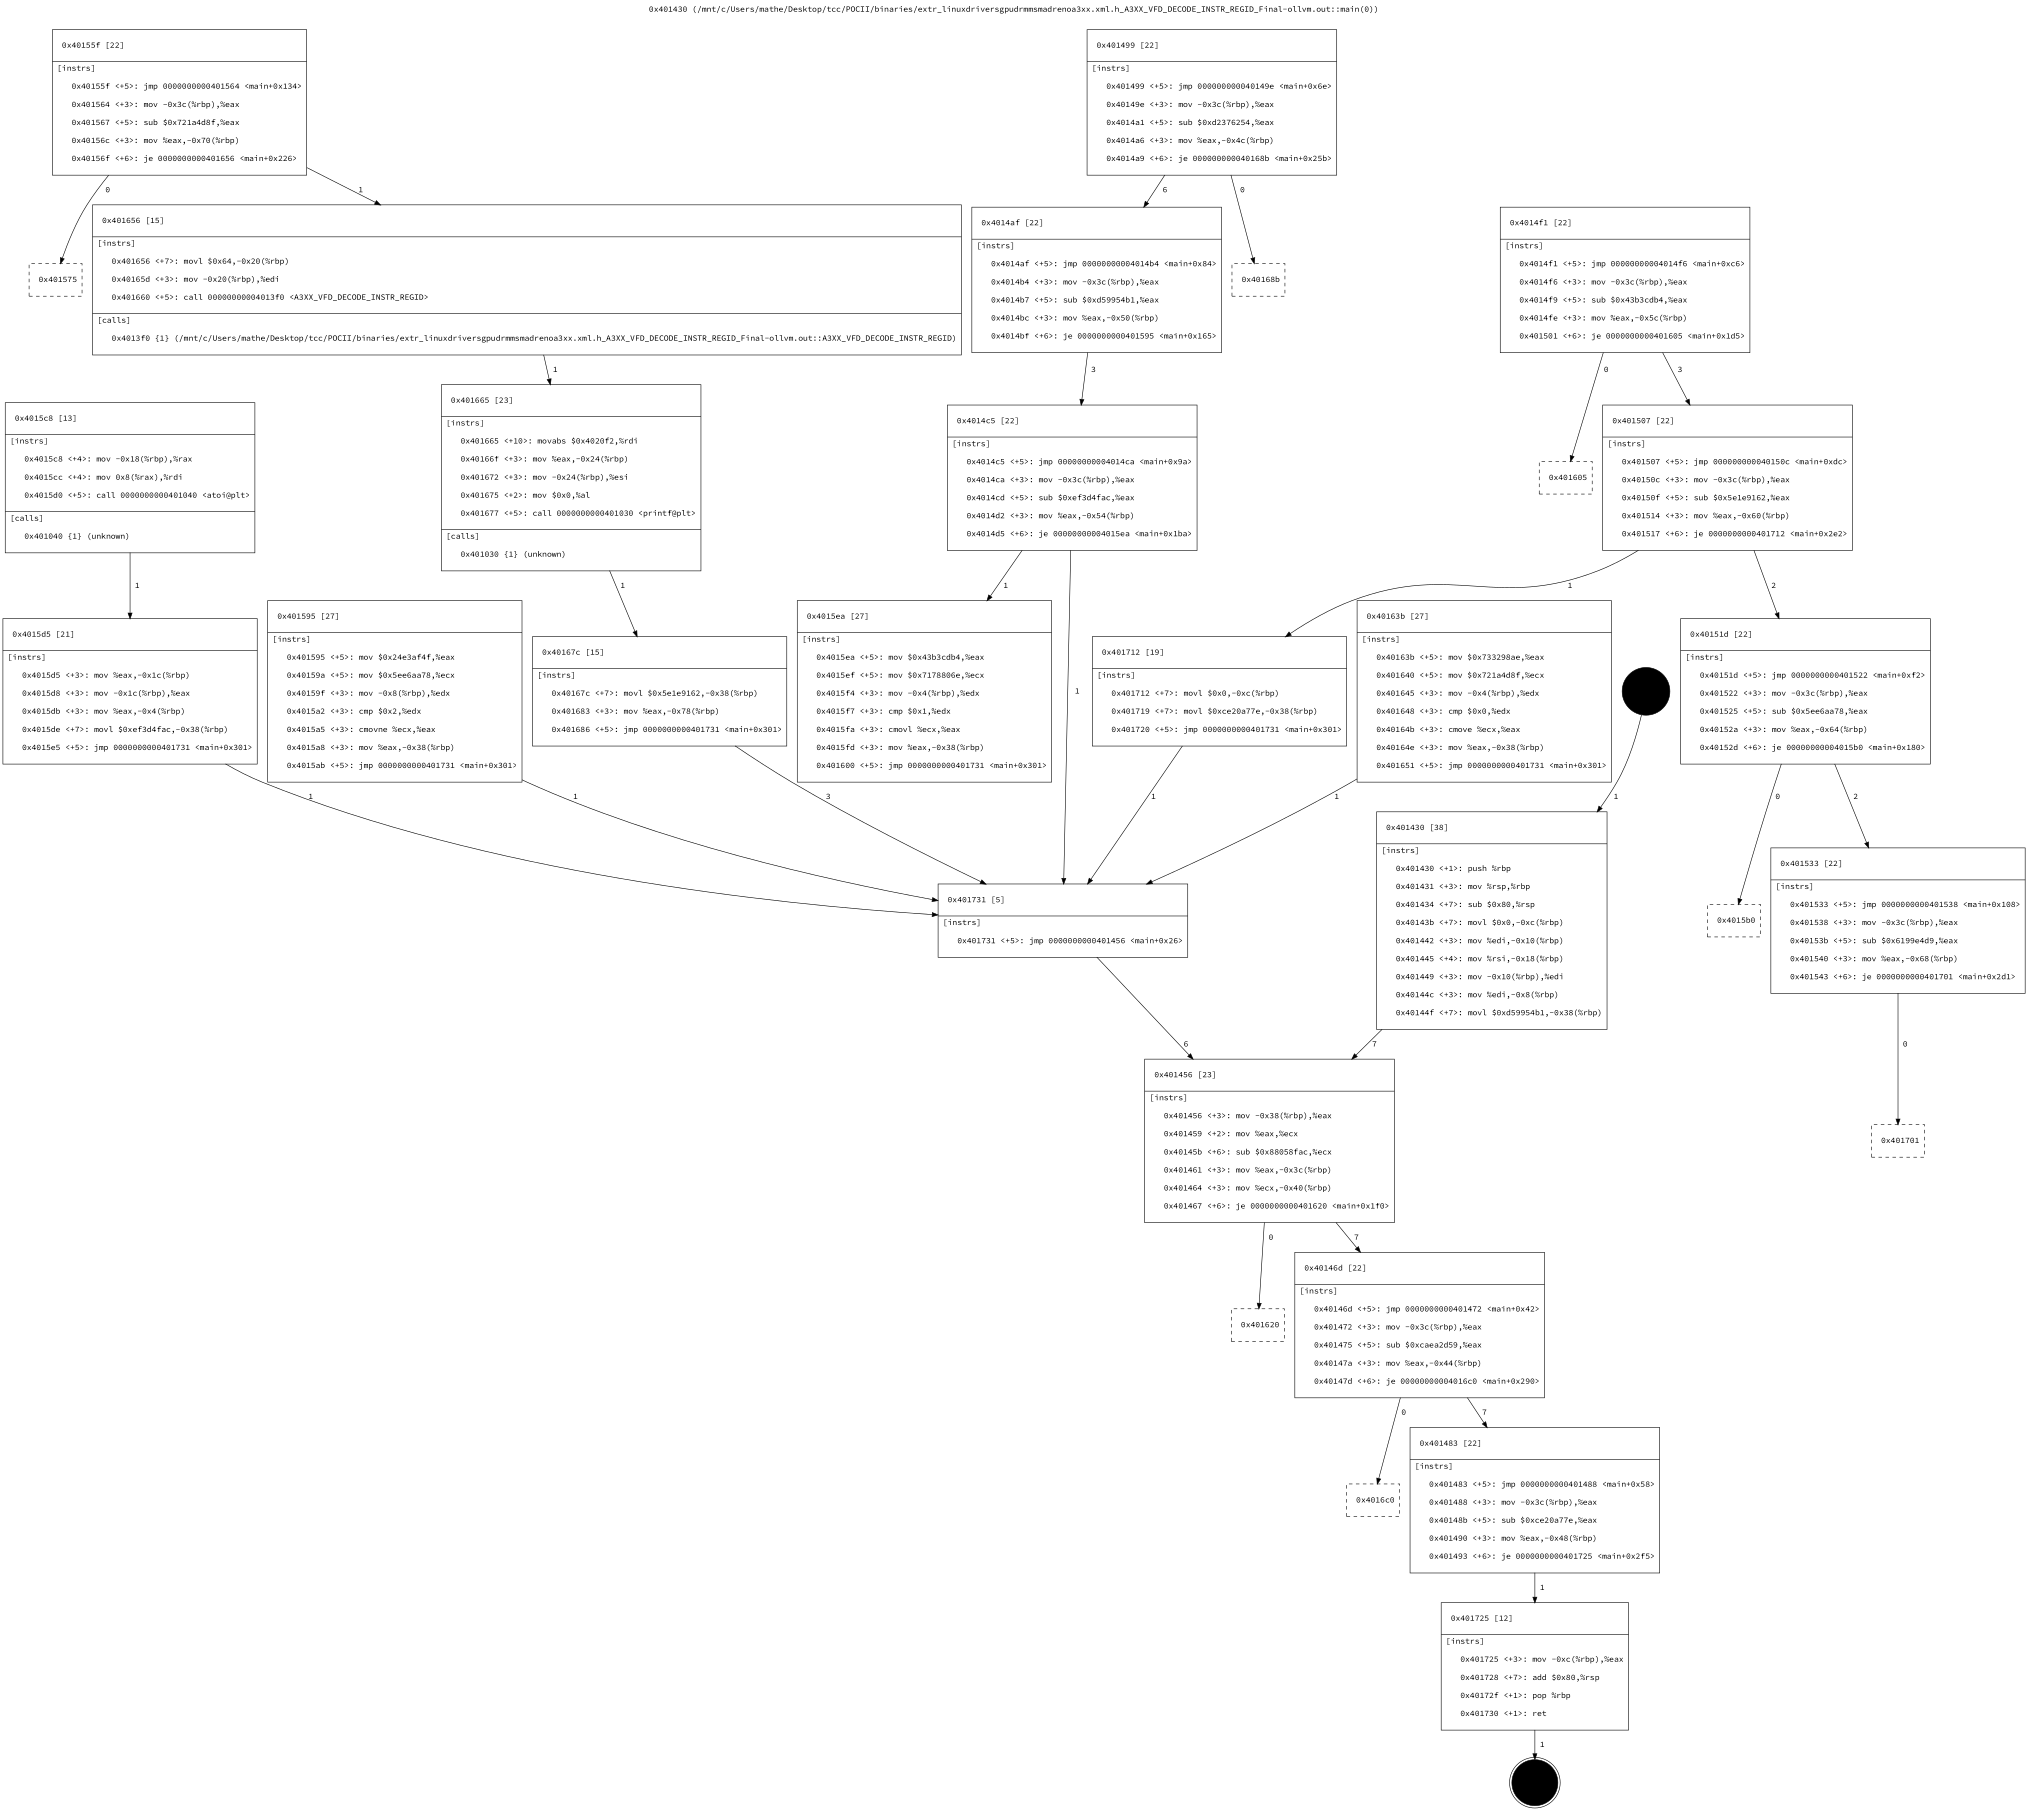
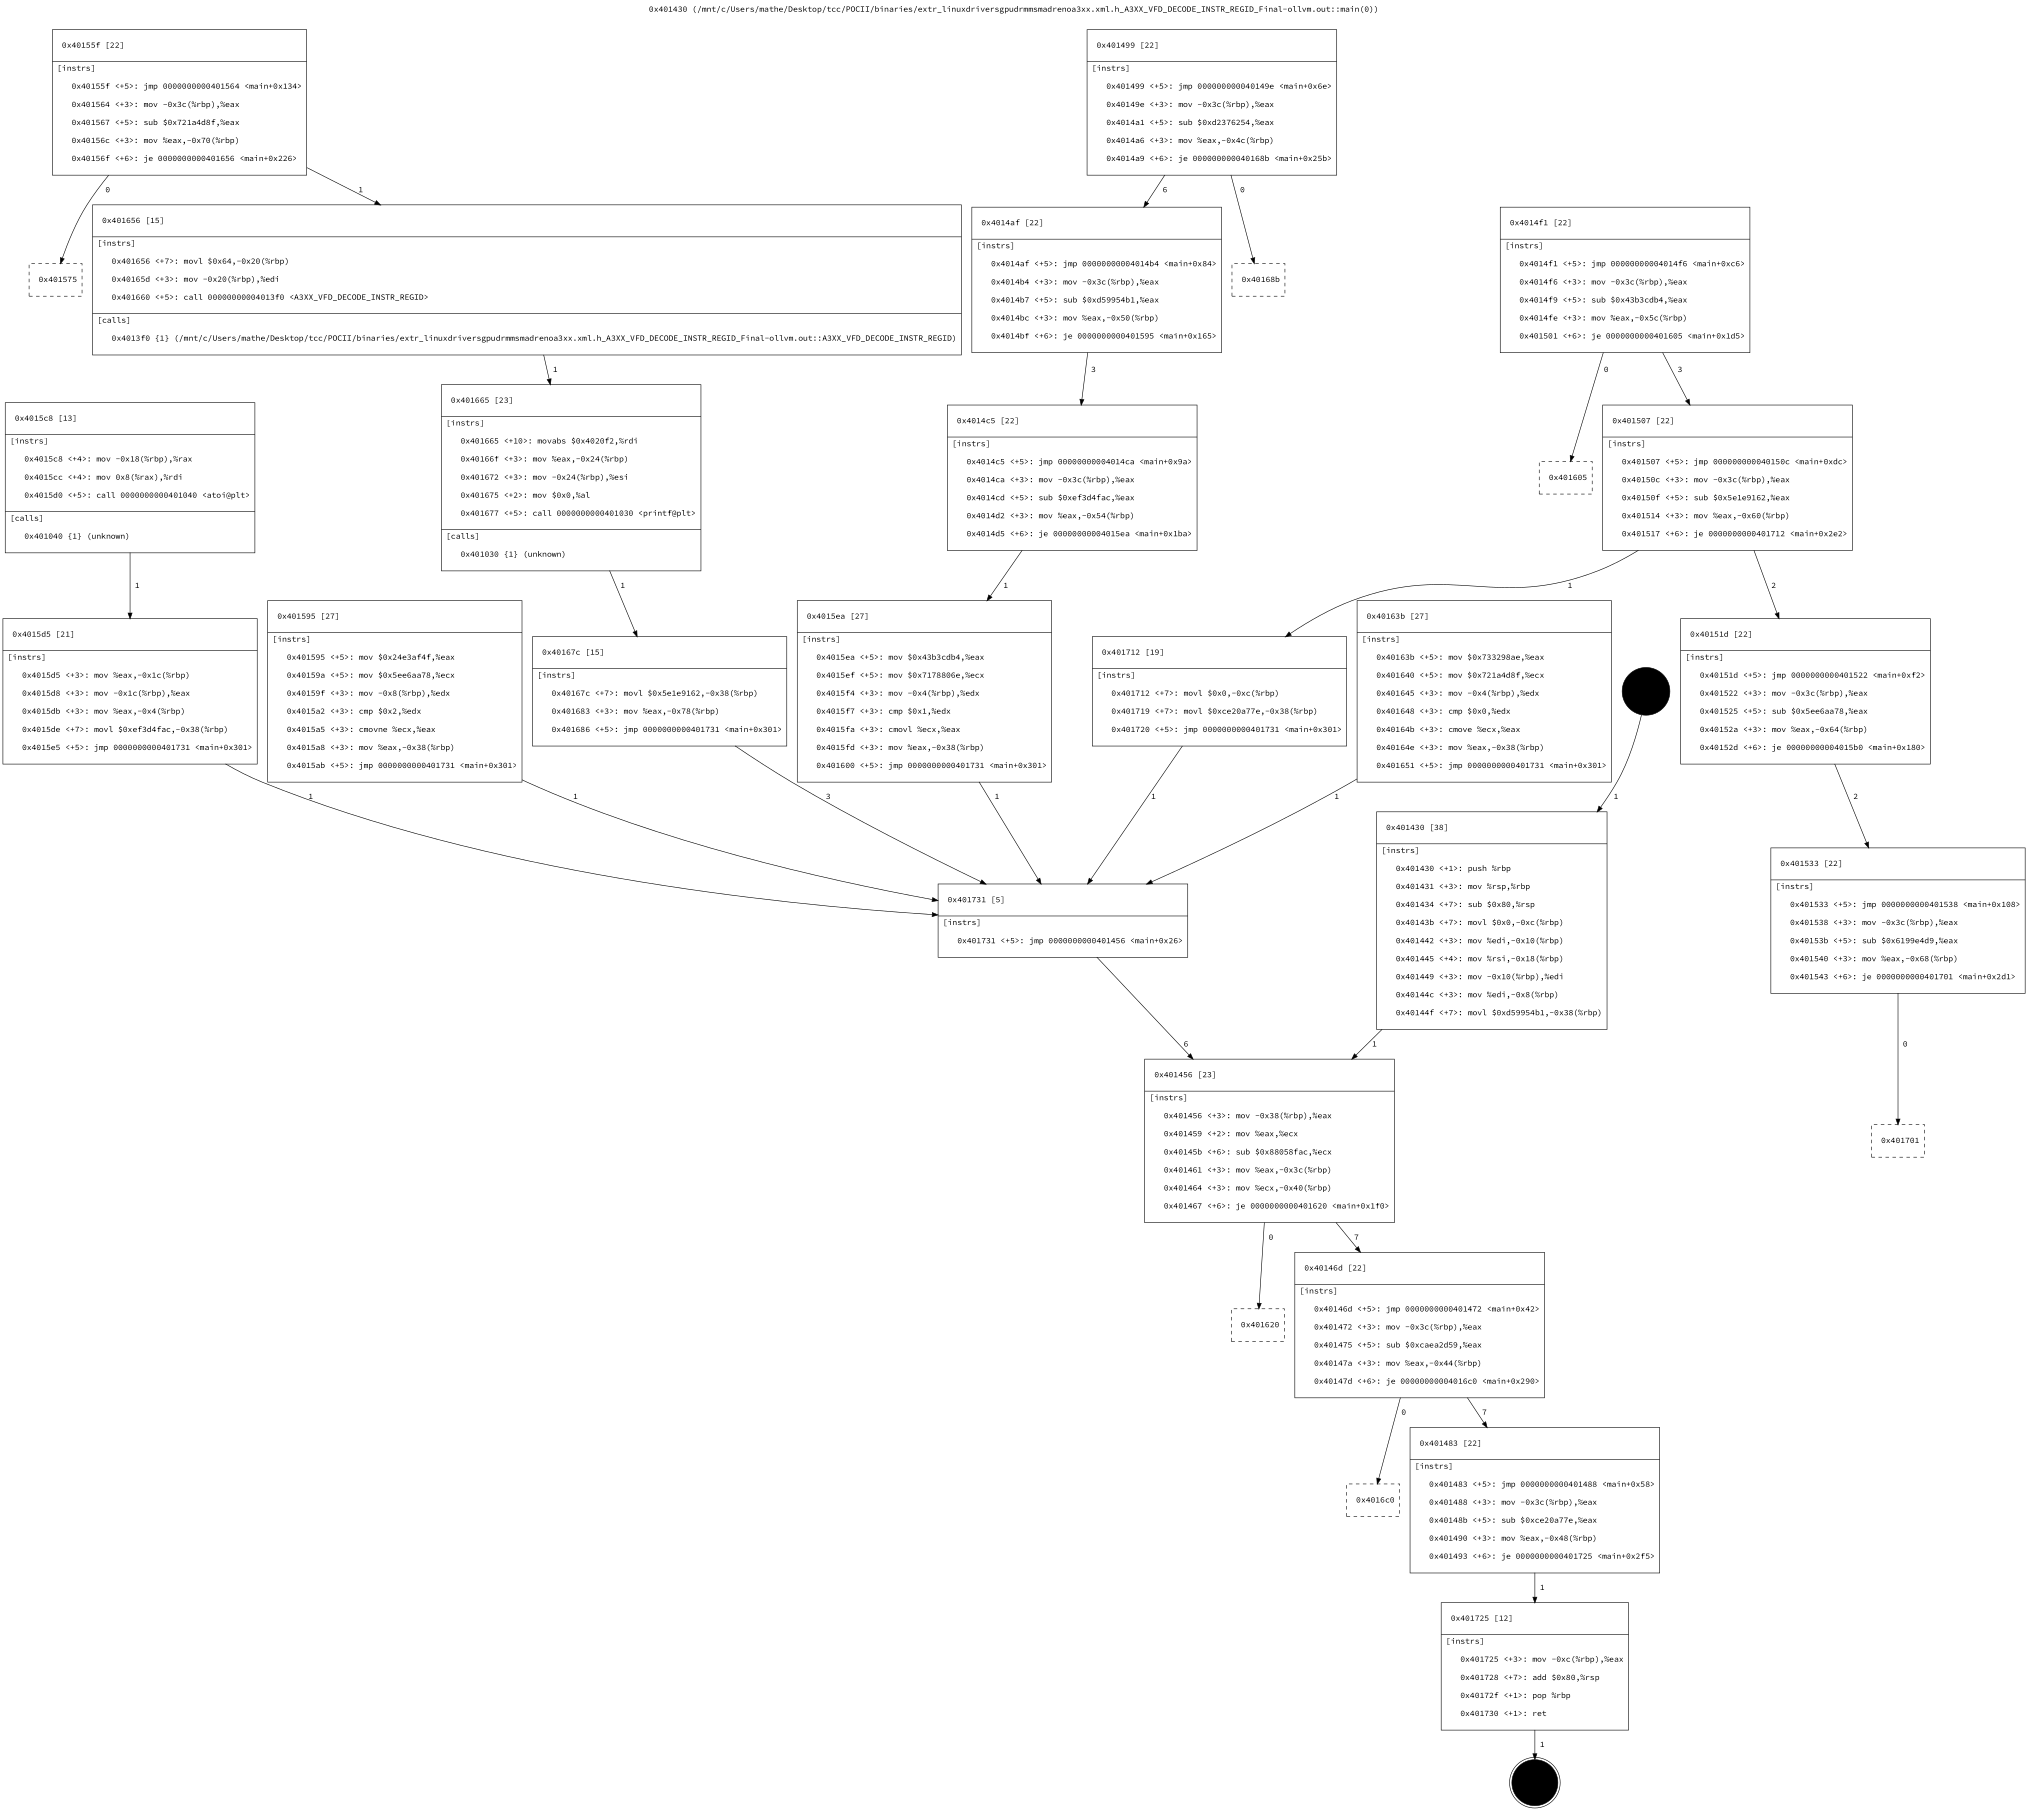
(1067, 714) -> (1009, 830)
(1734, 921) -> none
(1372, 1044) -> (1372, 1044)
